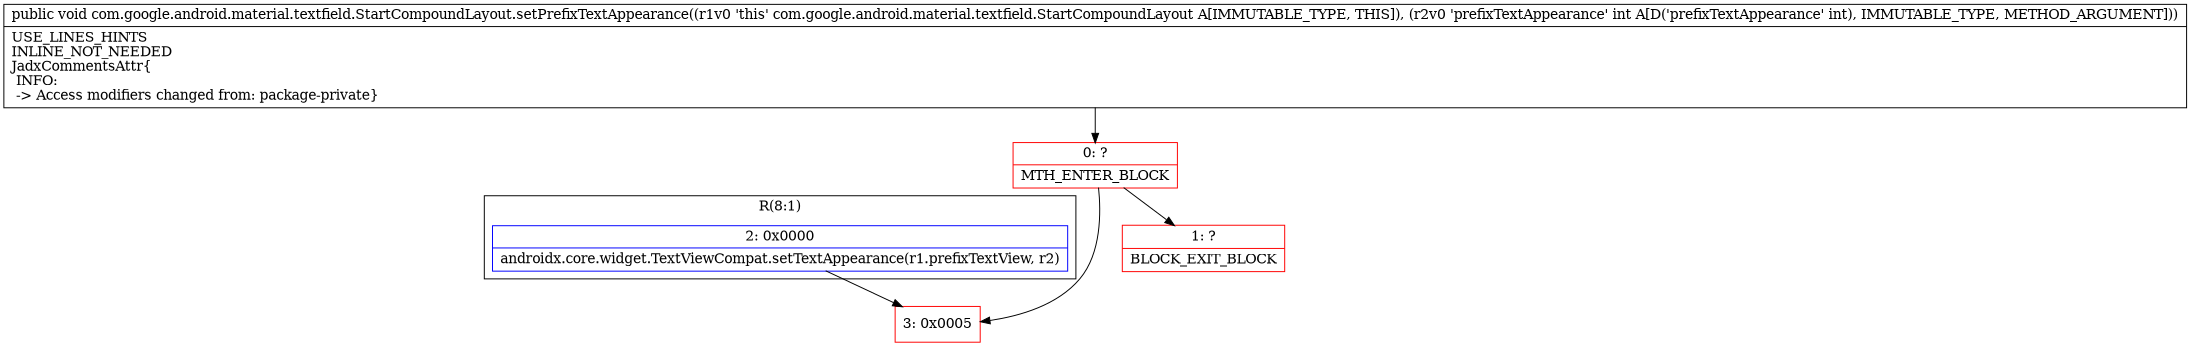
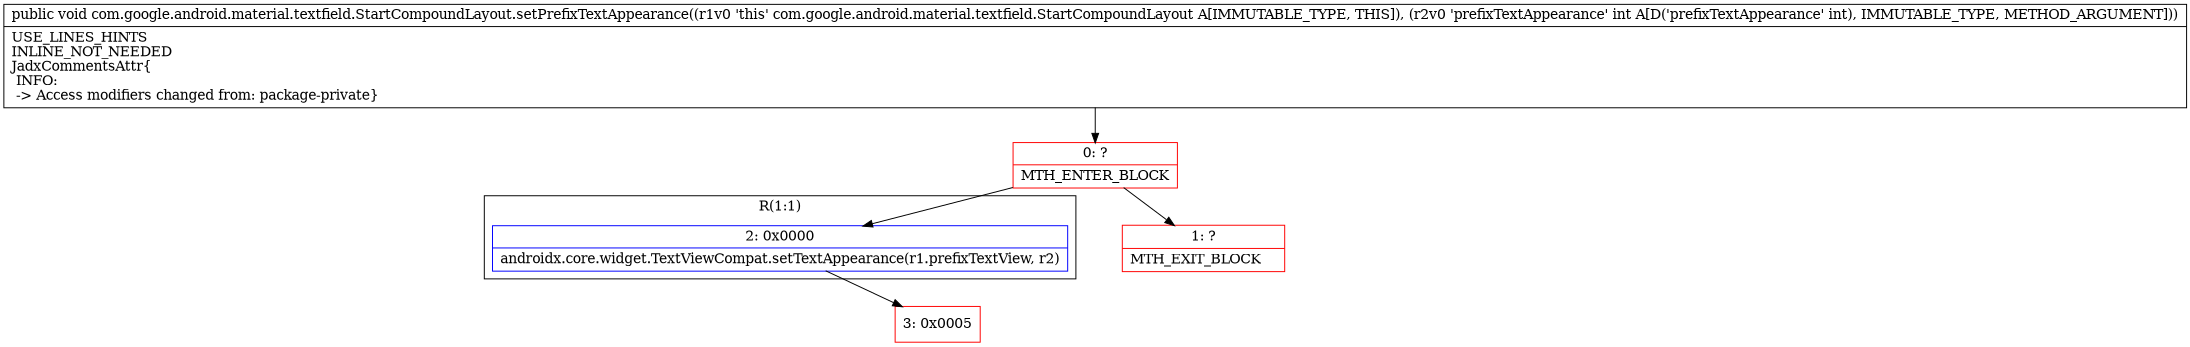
(780, 207) -> (780, 207)
(1203, 260) -> (1196, 260)
(1084, 273) -> (943, 206)
